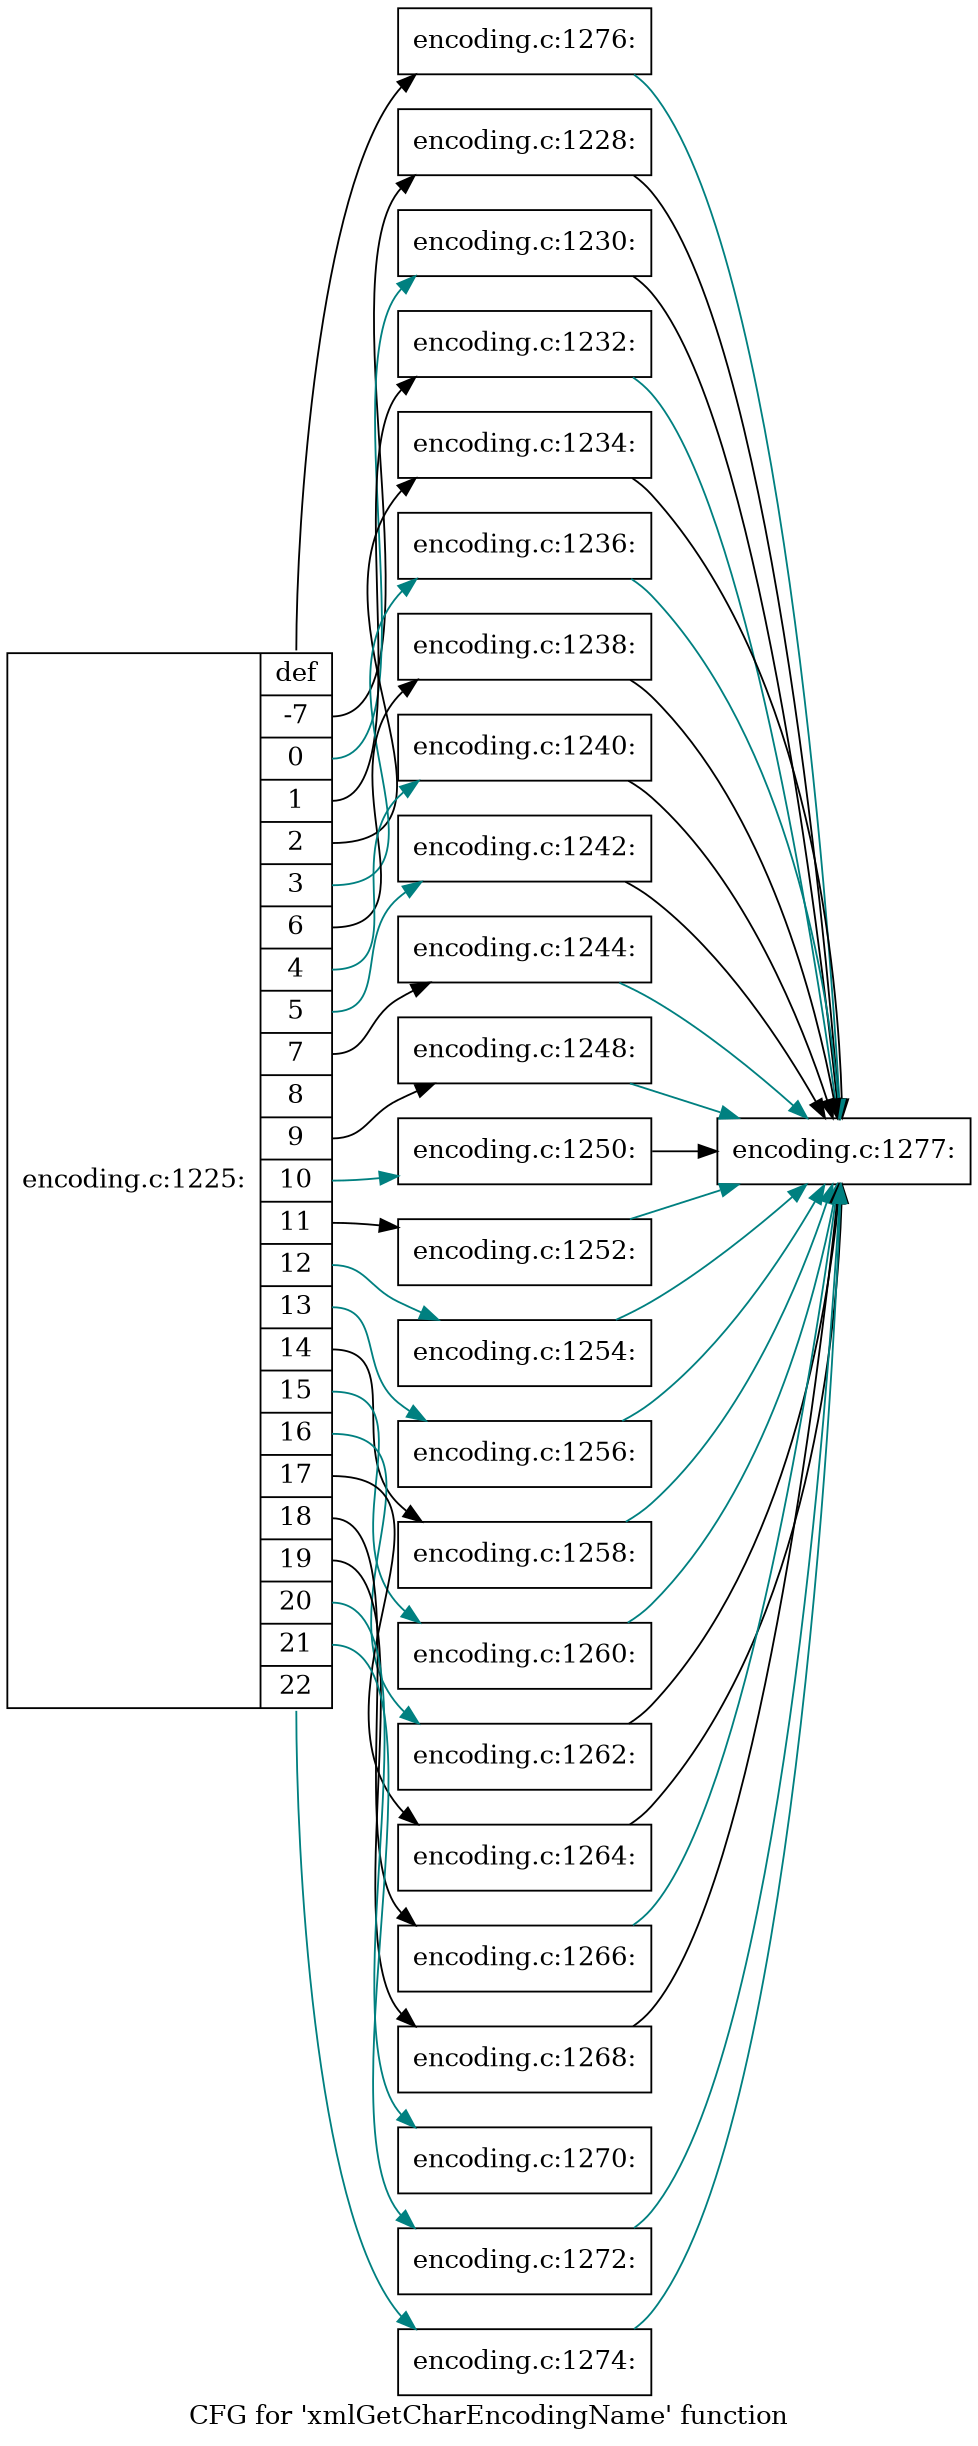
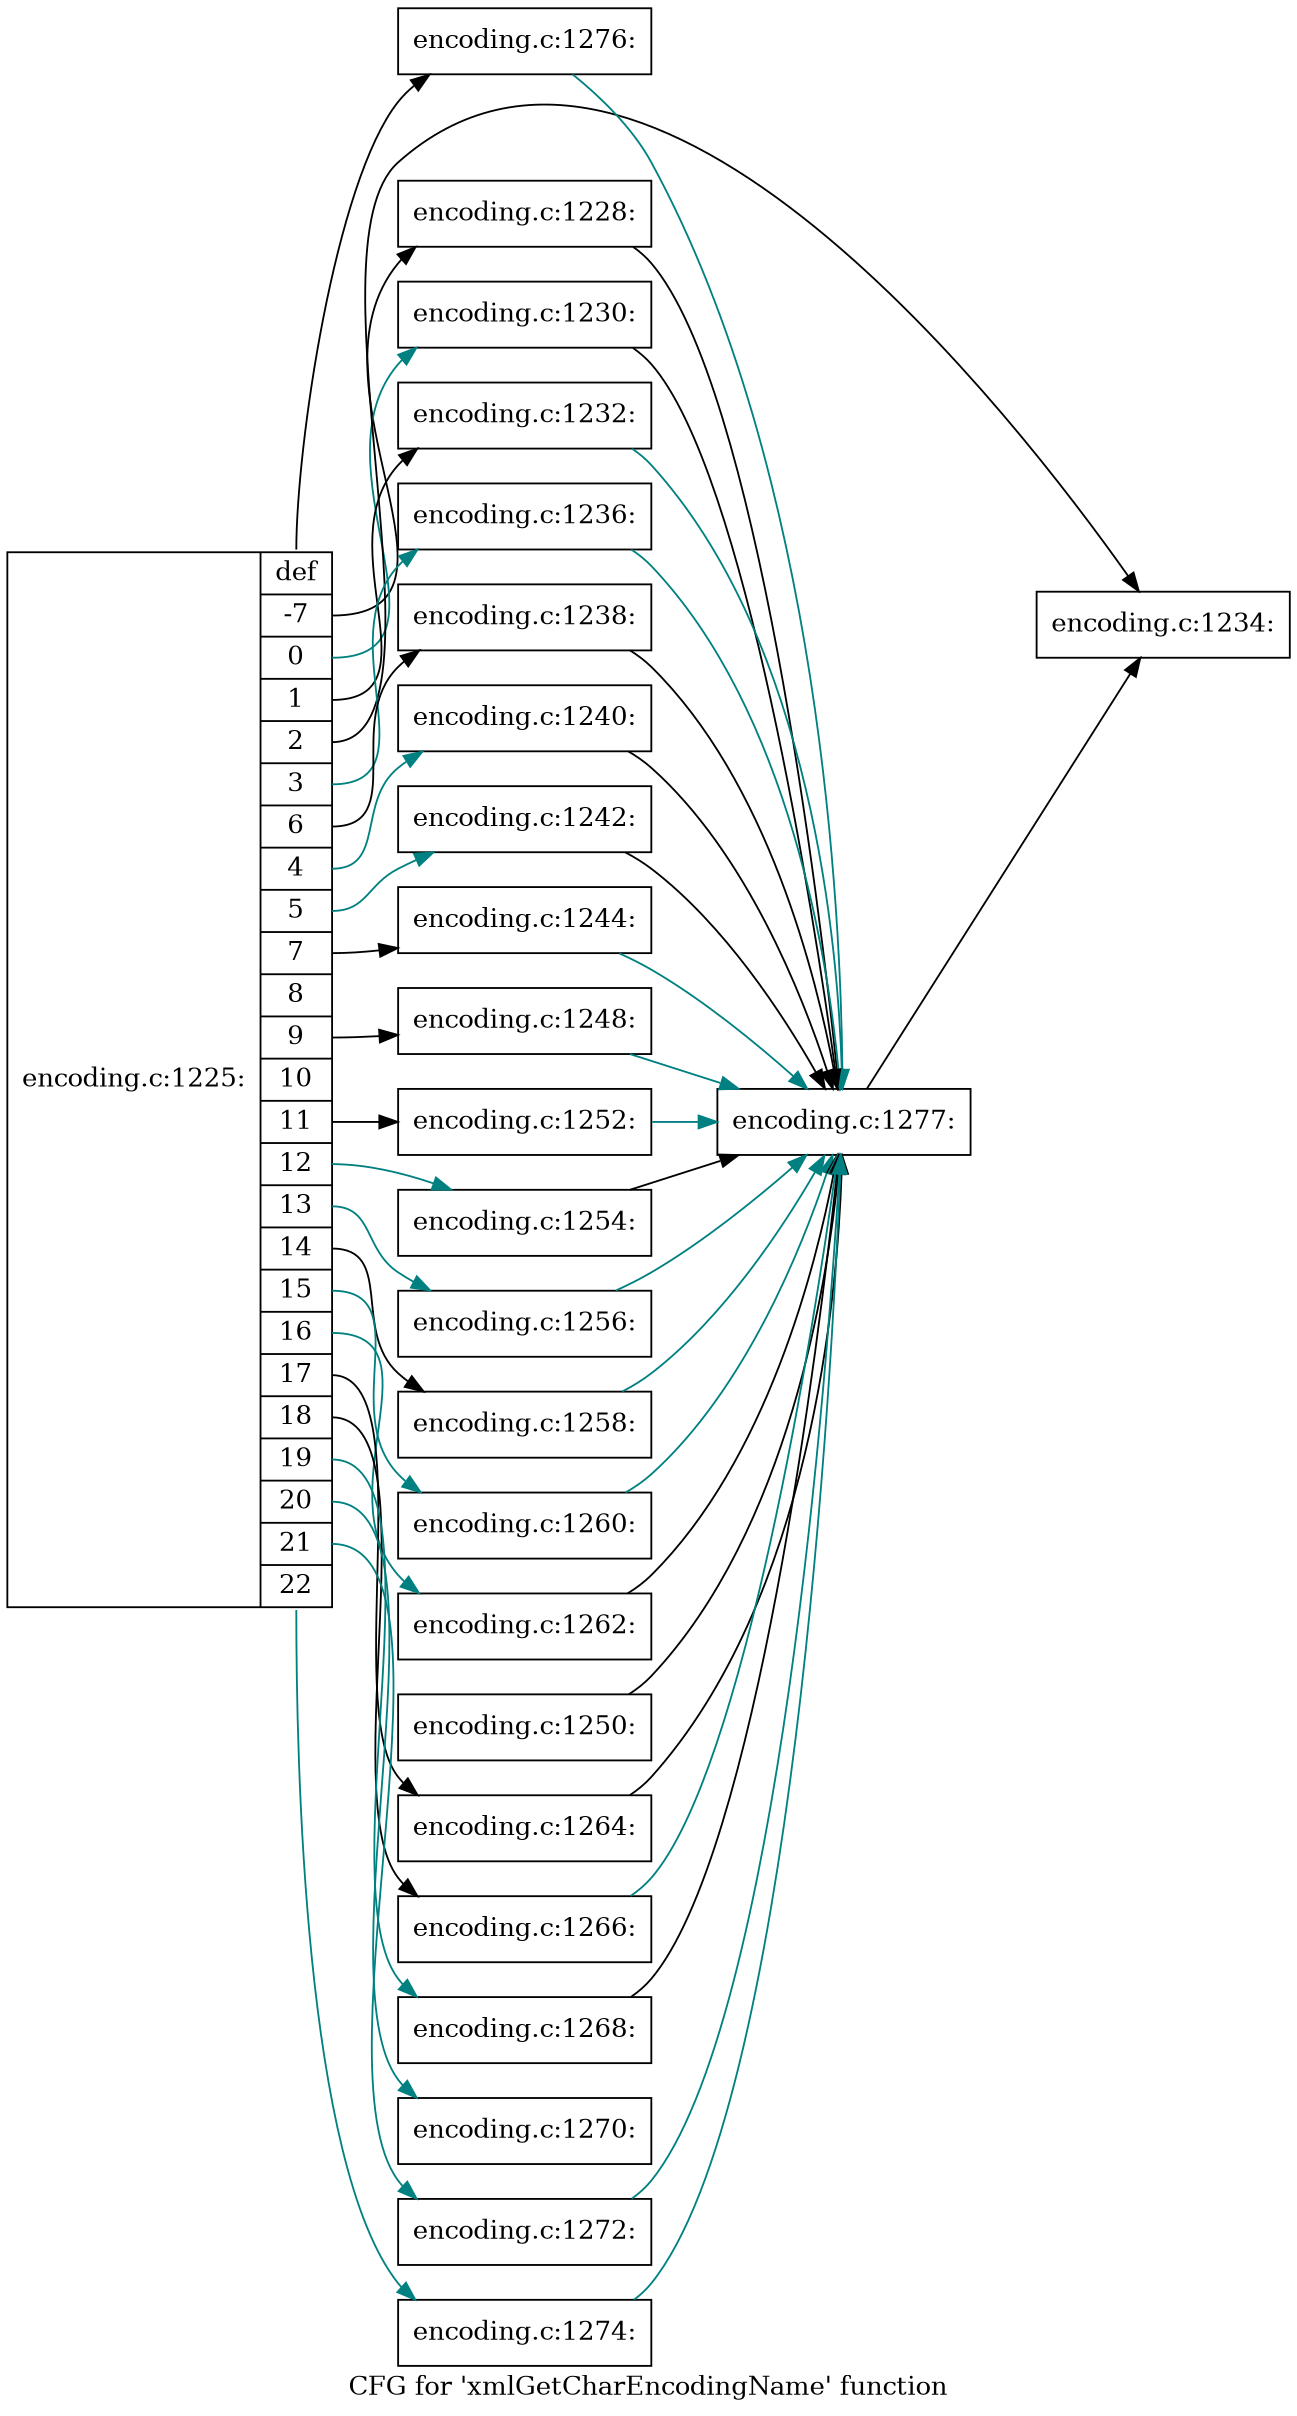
(730, 613) -> (999, 881)
(356, 1180) -> none
(708, 1264) -> (675, 1175)
(379, 1780) -> (380, 1713)
